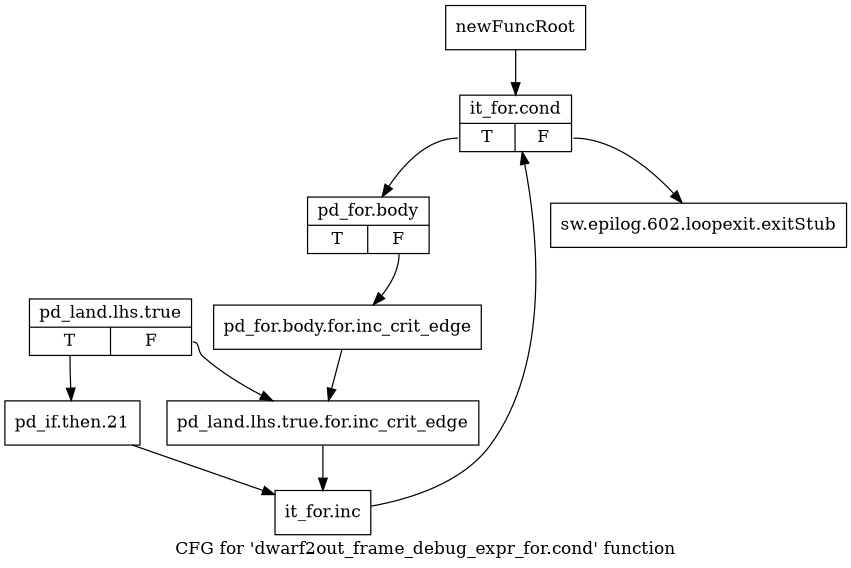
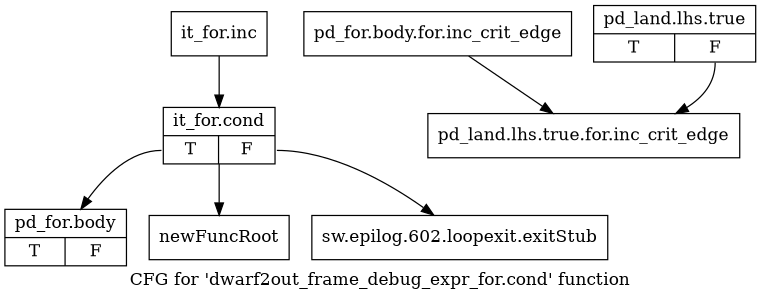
(516, 66) -> (219, 183)
(394, 276) -> none
(72, 423) -> none
(323, 462) -> none
